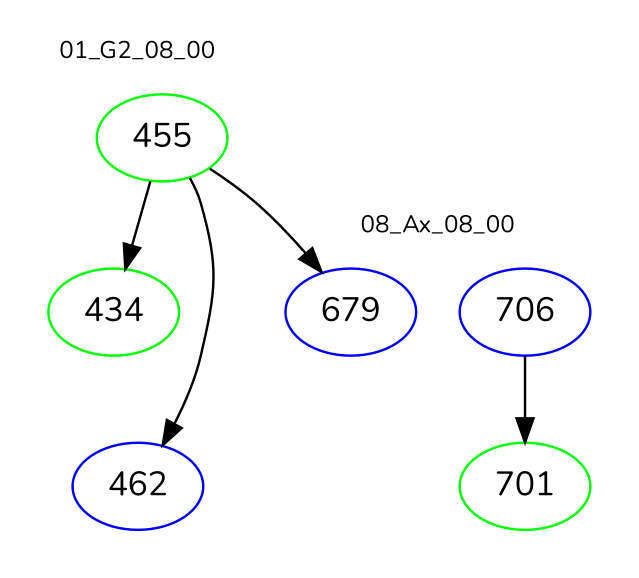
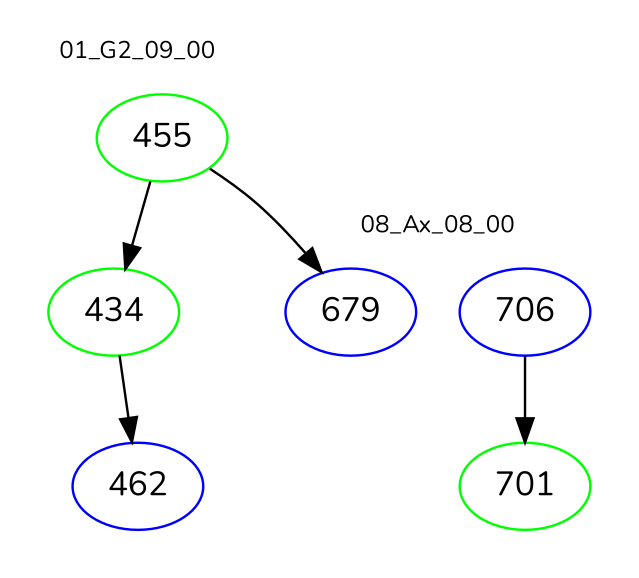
(138, 52) -> (138, 52)
(212, 302) -> (124, 387)
